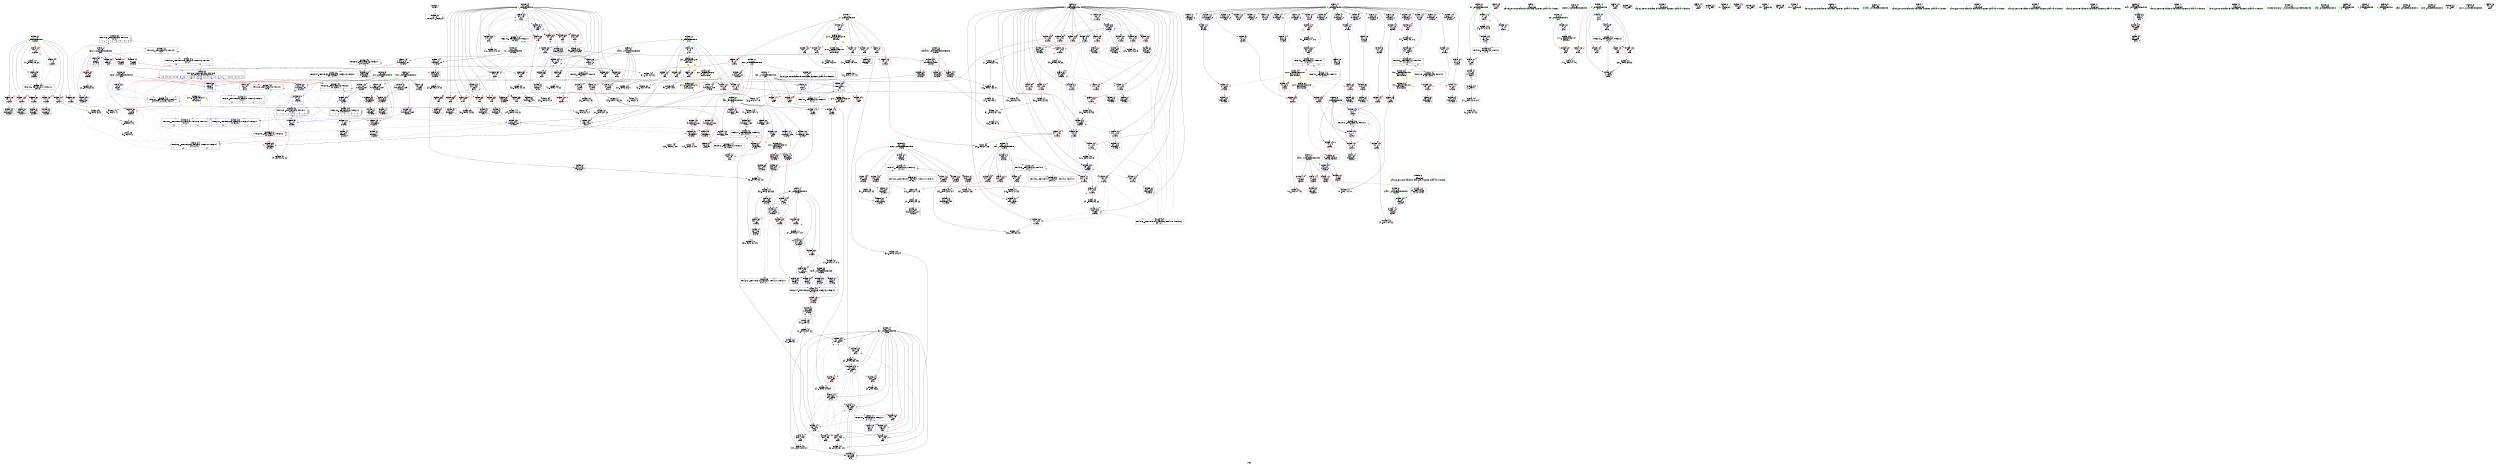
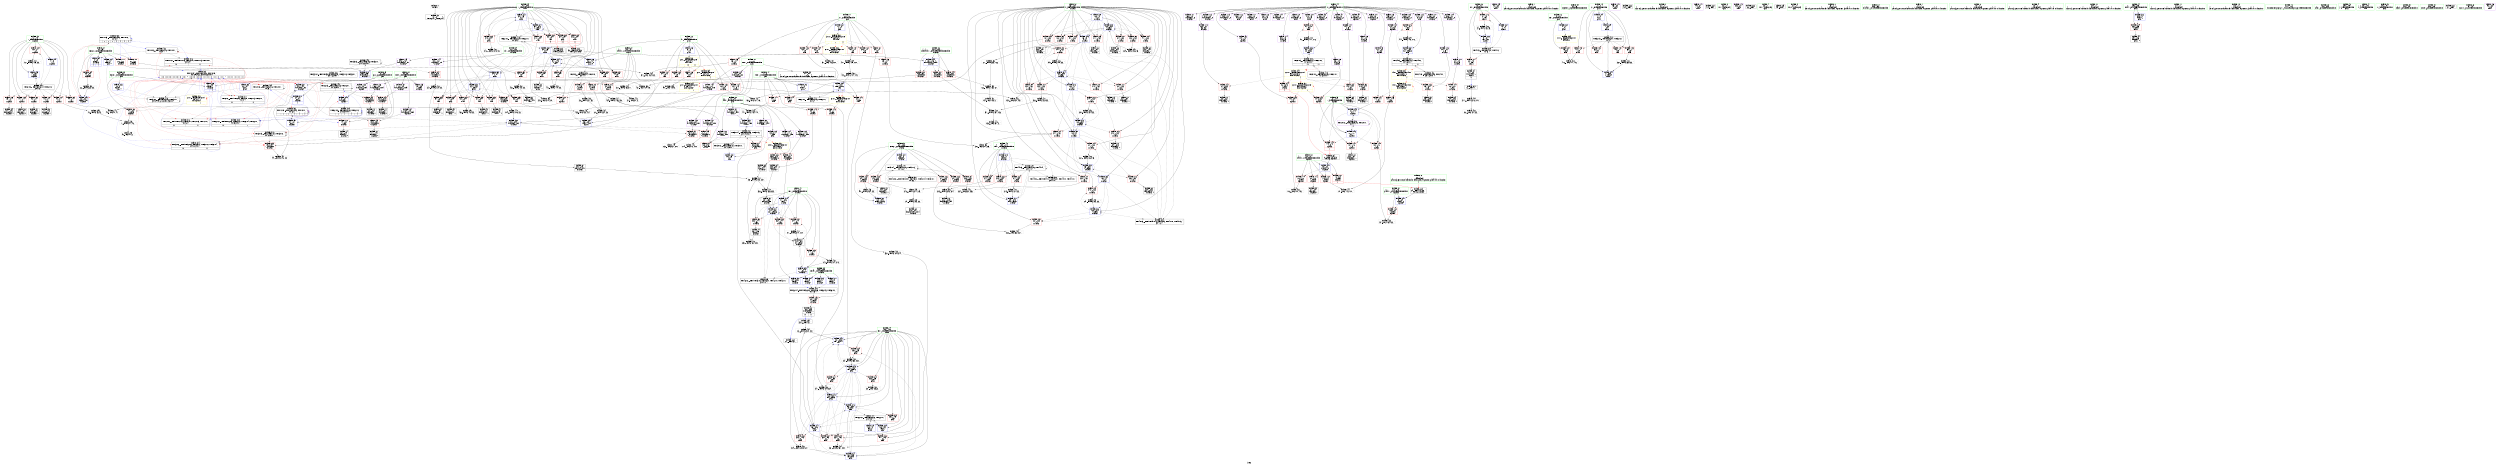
(867, 62) -> none
